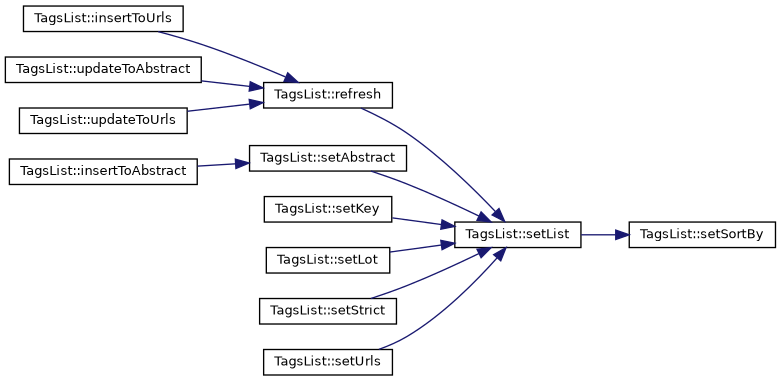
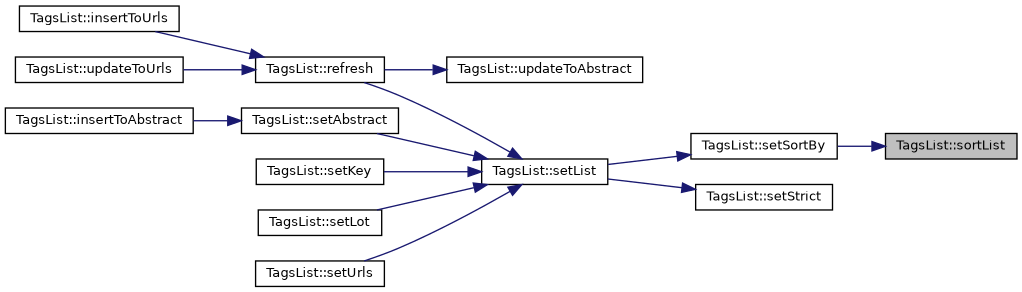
(226, 84) -> (409, 70)
none -> (951, 146)
(426, 278) -> (645, 183)
